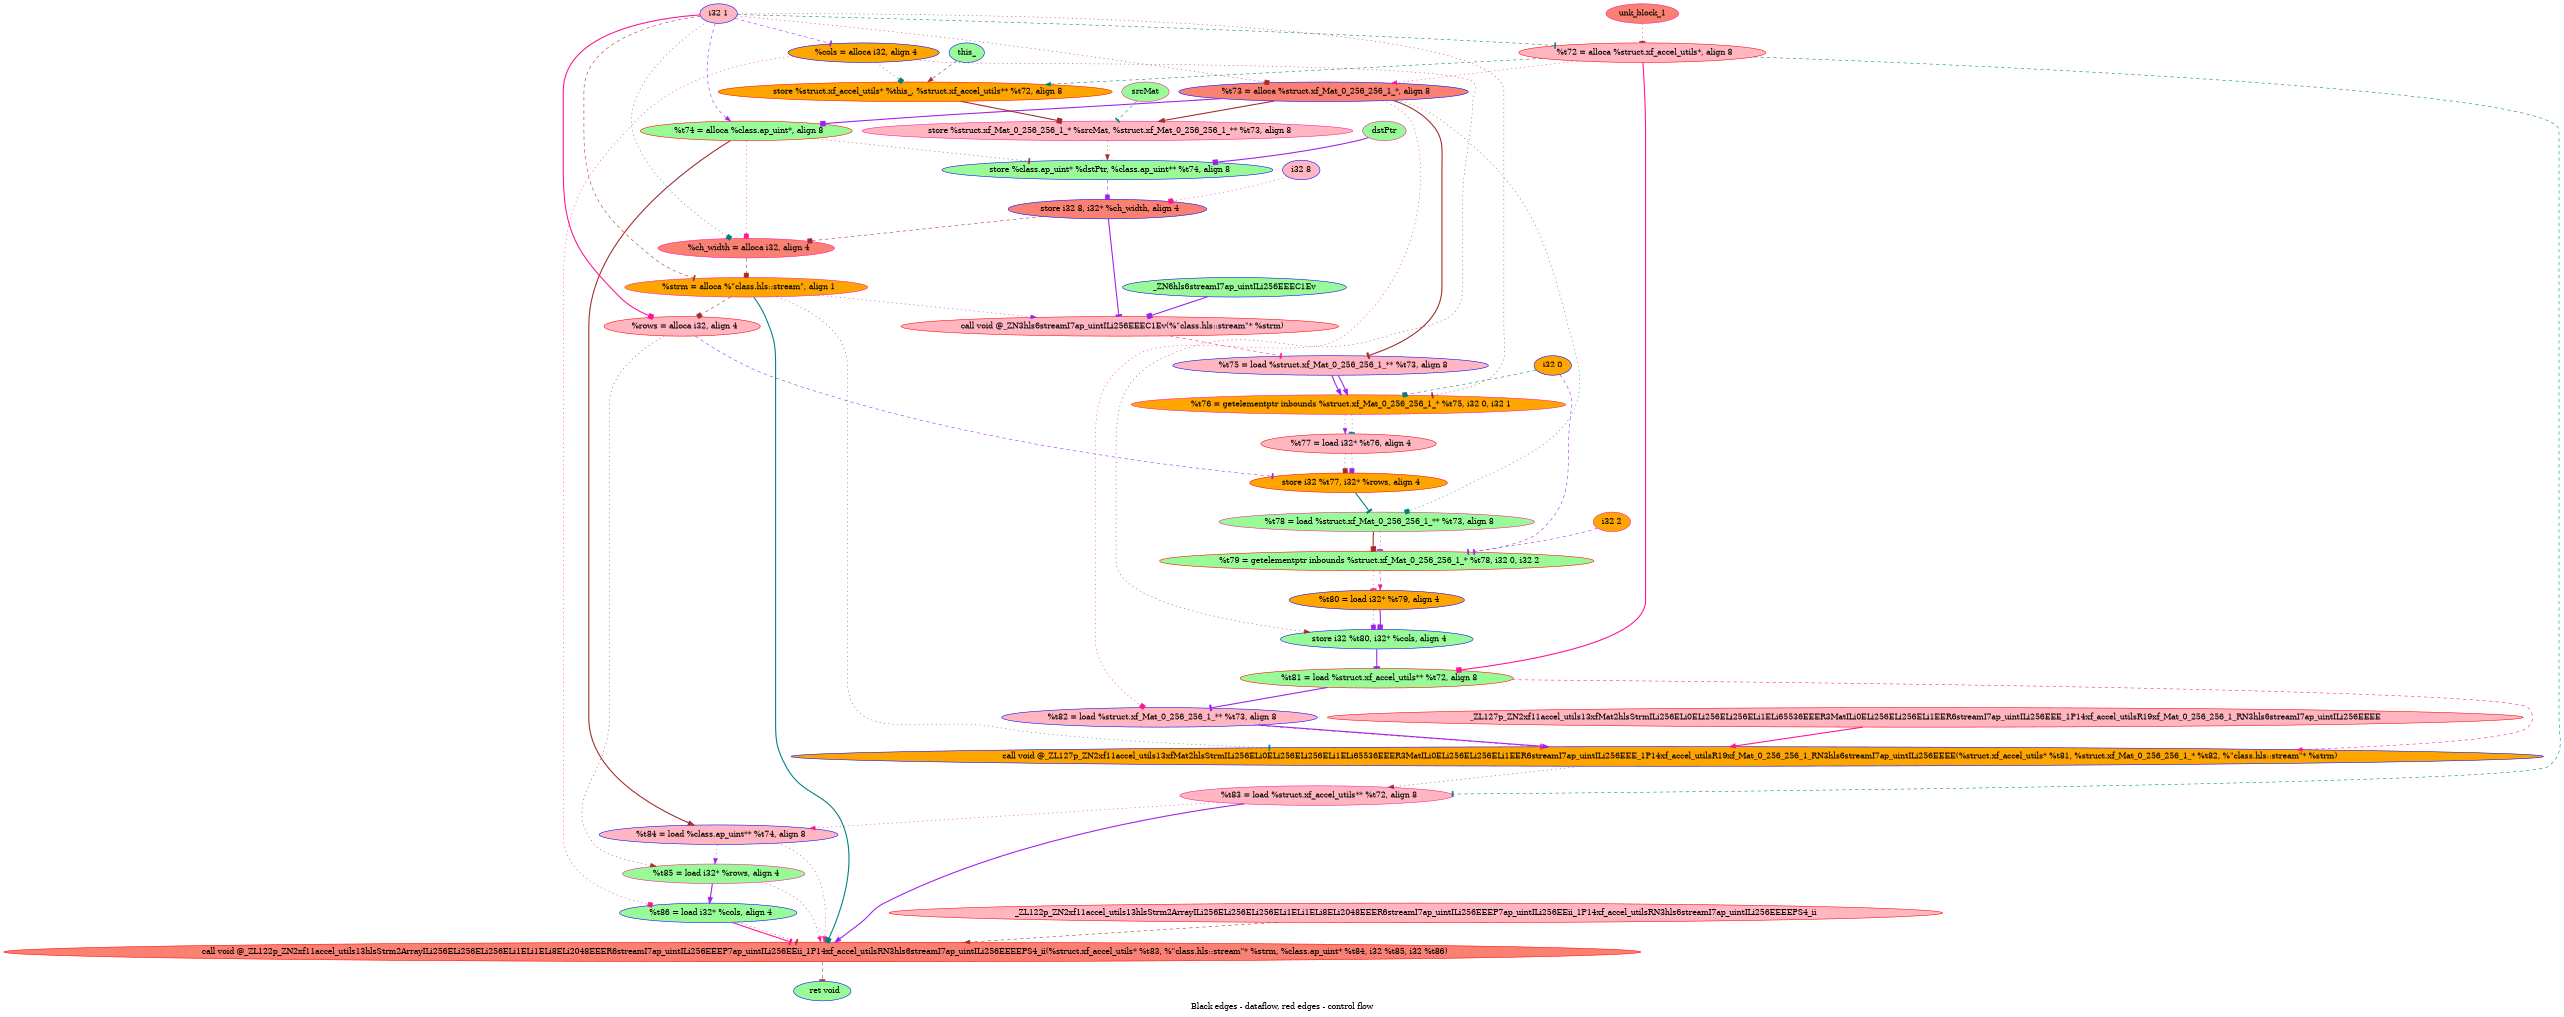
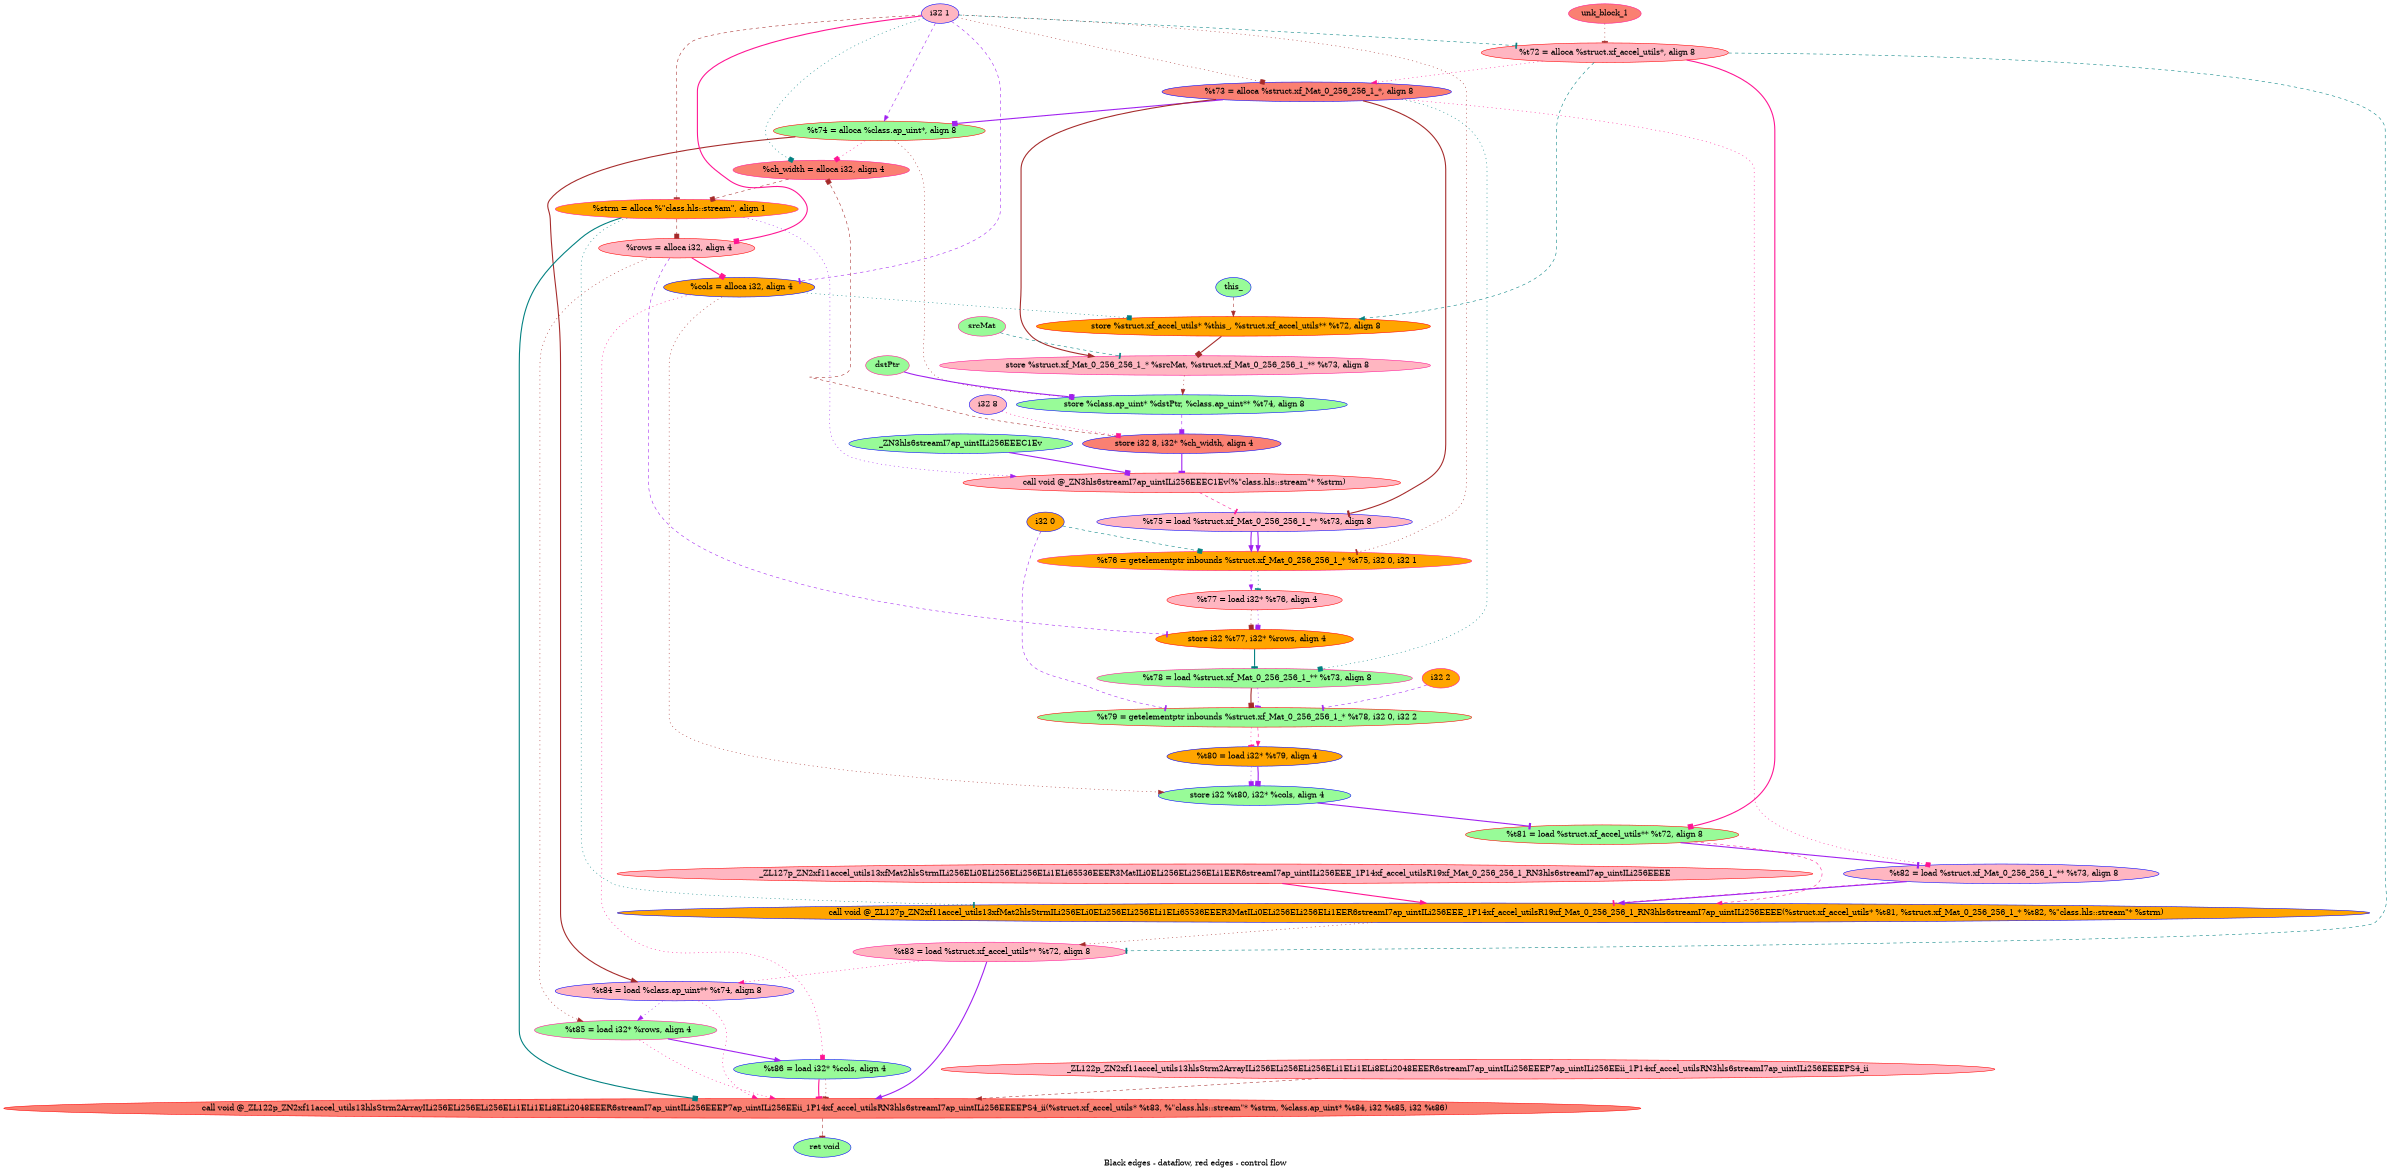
none -> (706, 266)
(1234, 287) -> (961, 444)
